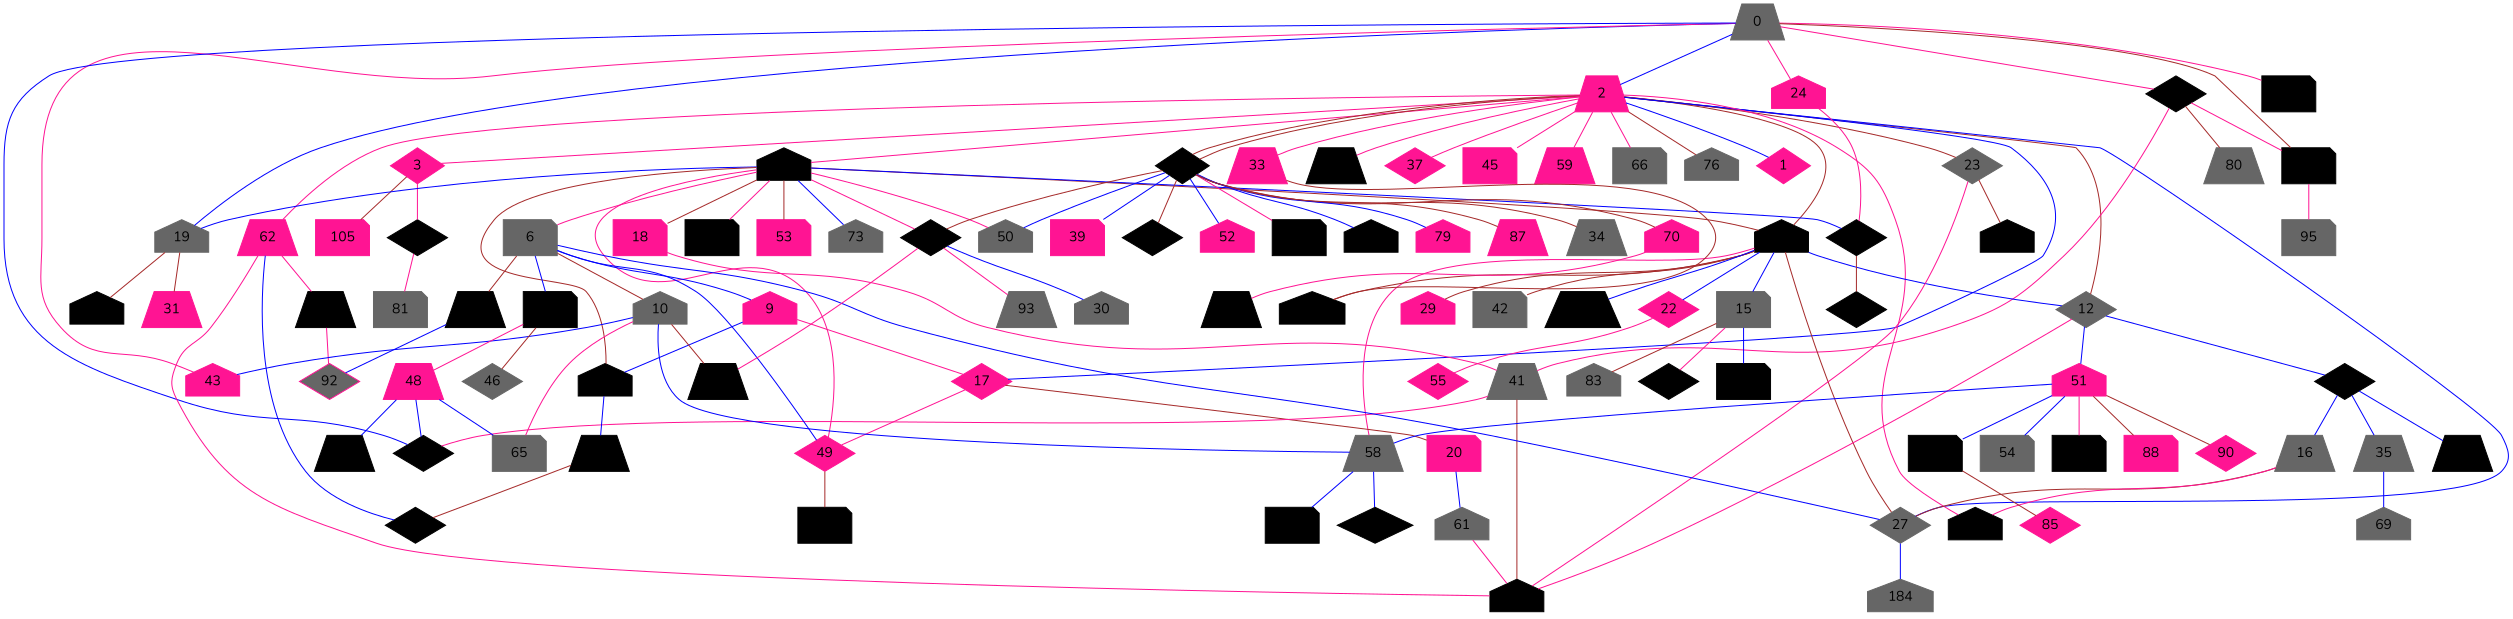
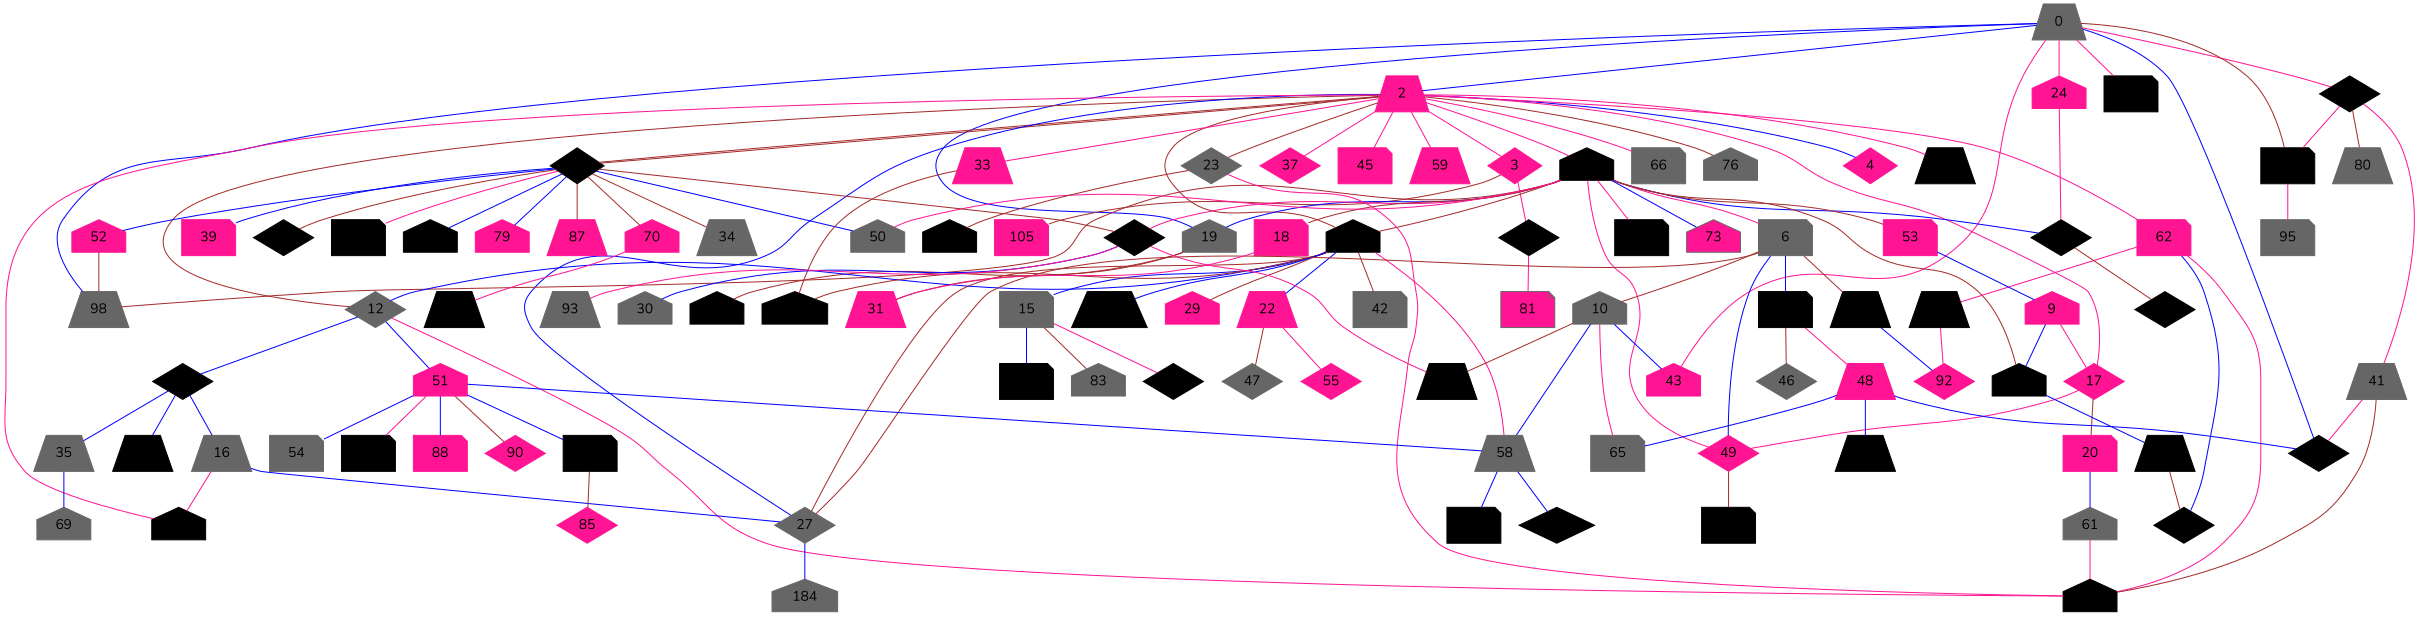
(1784, 166) -> (1870, 166)
(268, 238) -> (2164, 238)
(856, 238) -> (1714, 238)
(699, 283) -> (1986, 276)
none -> (99, 310)
(400, 310) -> (1528, 310)
(1669, 310) -> (1267, 310)
(1792, 337) -> (1803, 166)
(1077, 344) -> (1075, 276)
(330, 381) -> (1944, 381)
none -> (1252, 381)
(1216, 390) -> (1205, 257)
(2113, 416) -> (440, 416)
(2059, 490) -> (515, 497)
